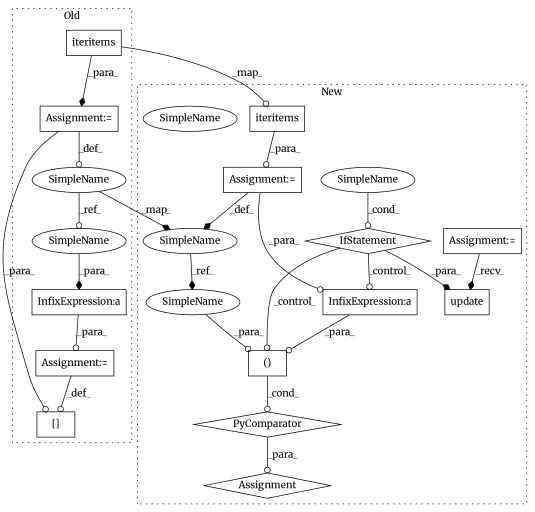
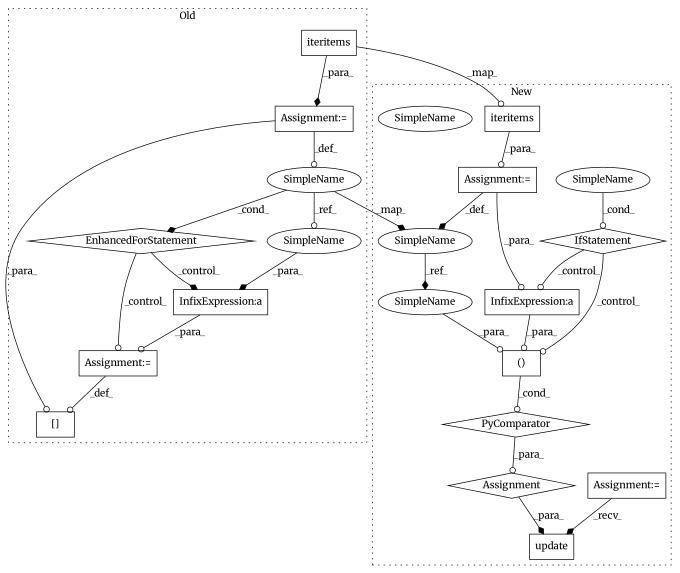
none -> (141, 241)
(415, 267) -> (529, 512)
